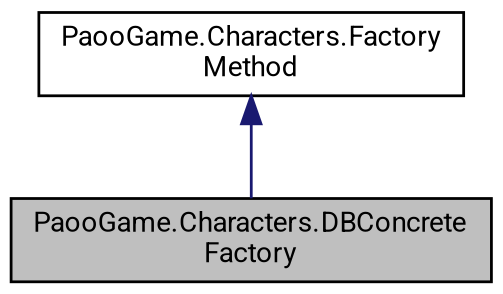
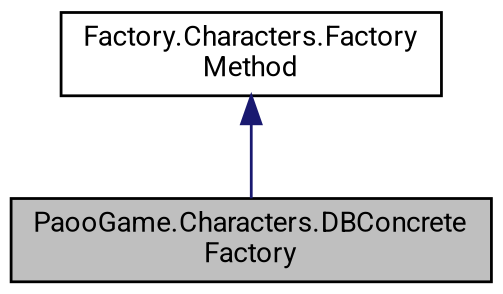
(251, 54) -> (251, 54)
